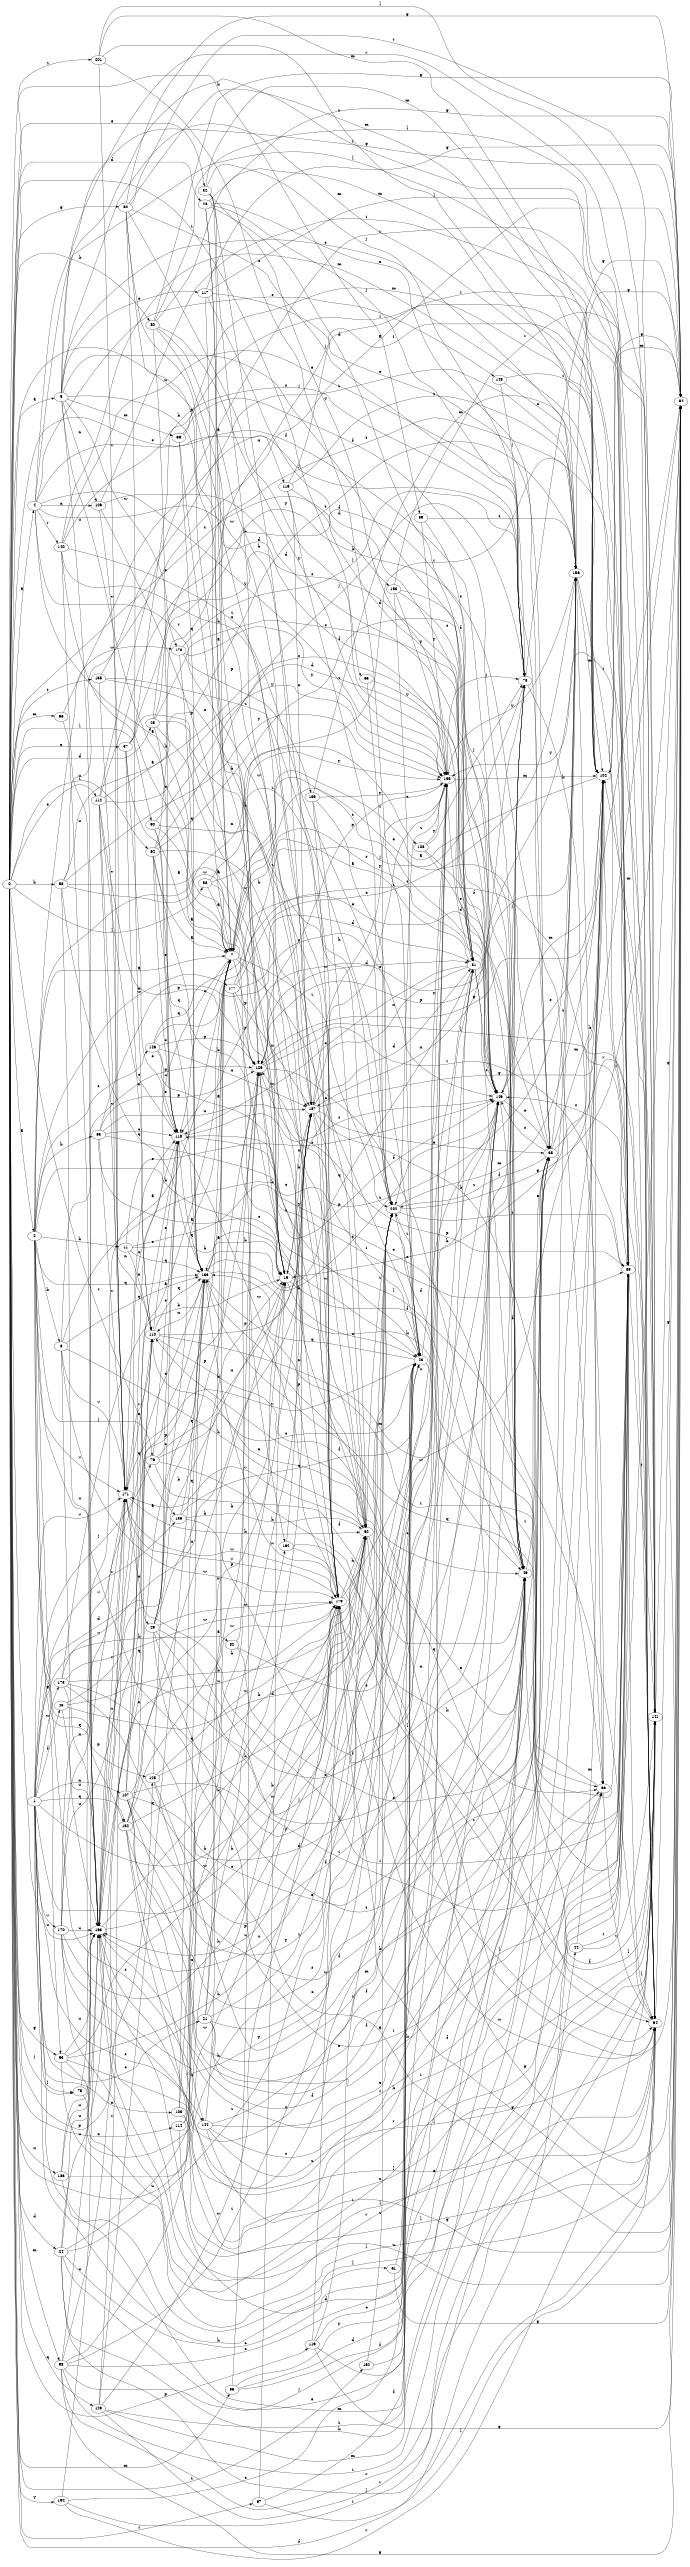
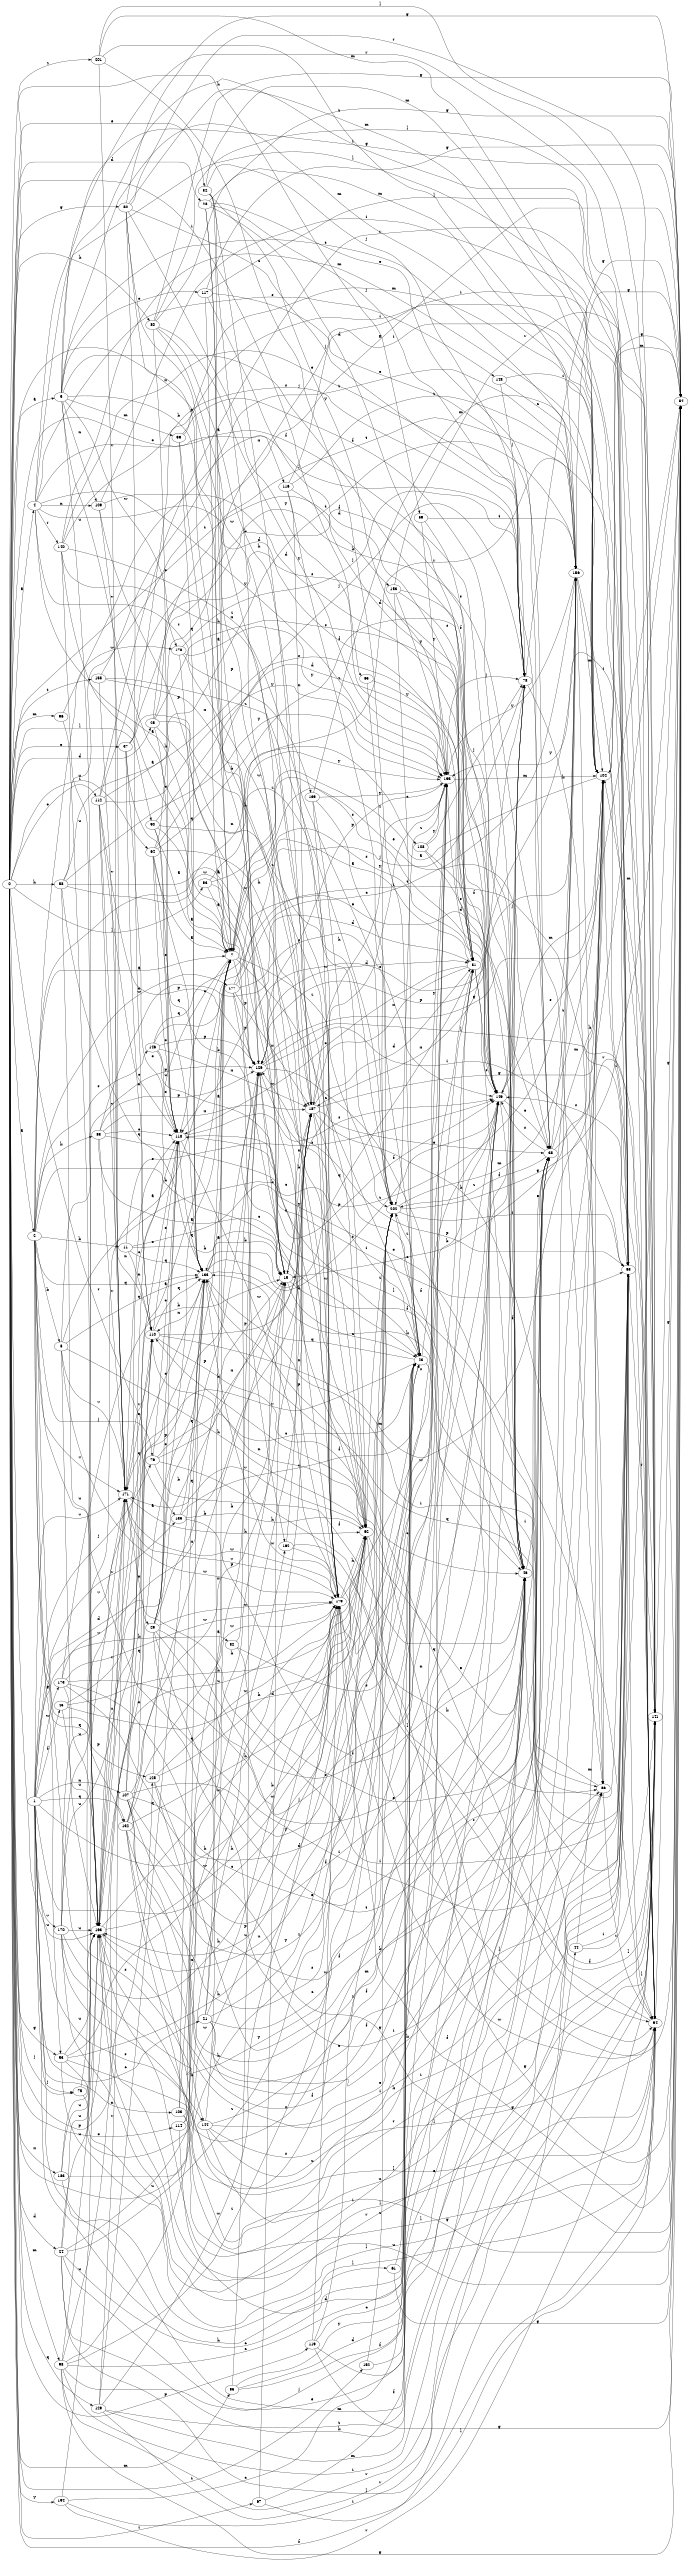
(232, 883) -> (181, 726)
(299, 1466) -> (299, 1466)
